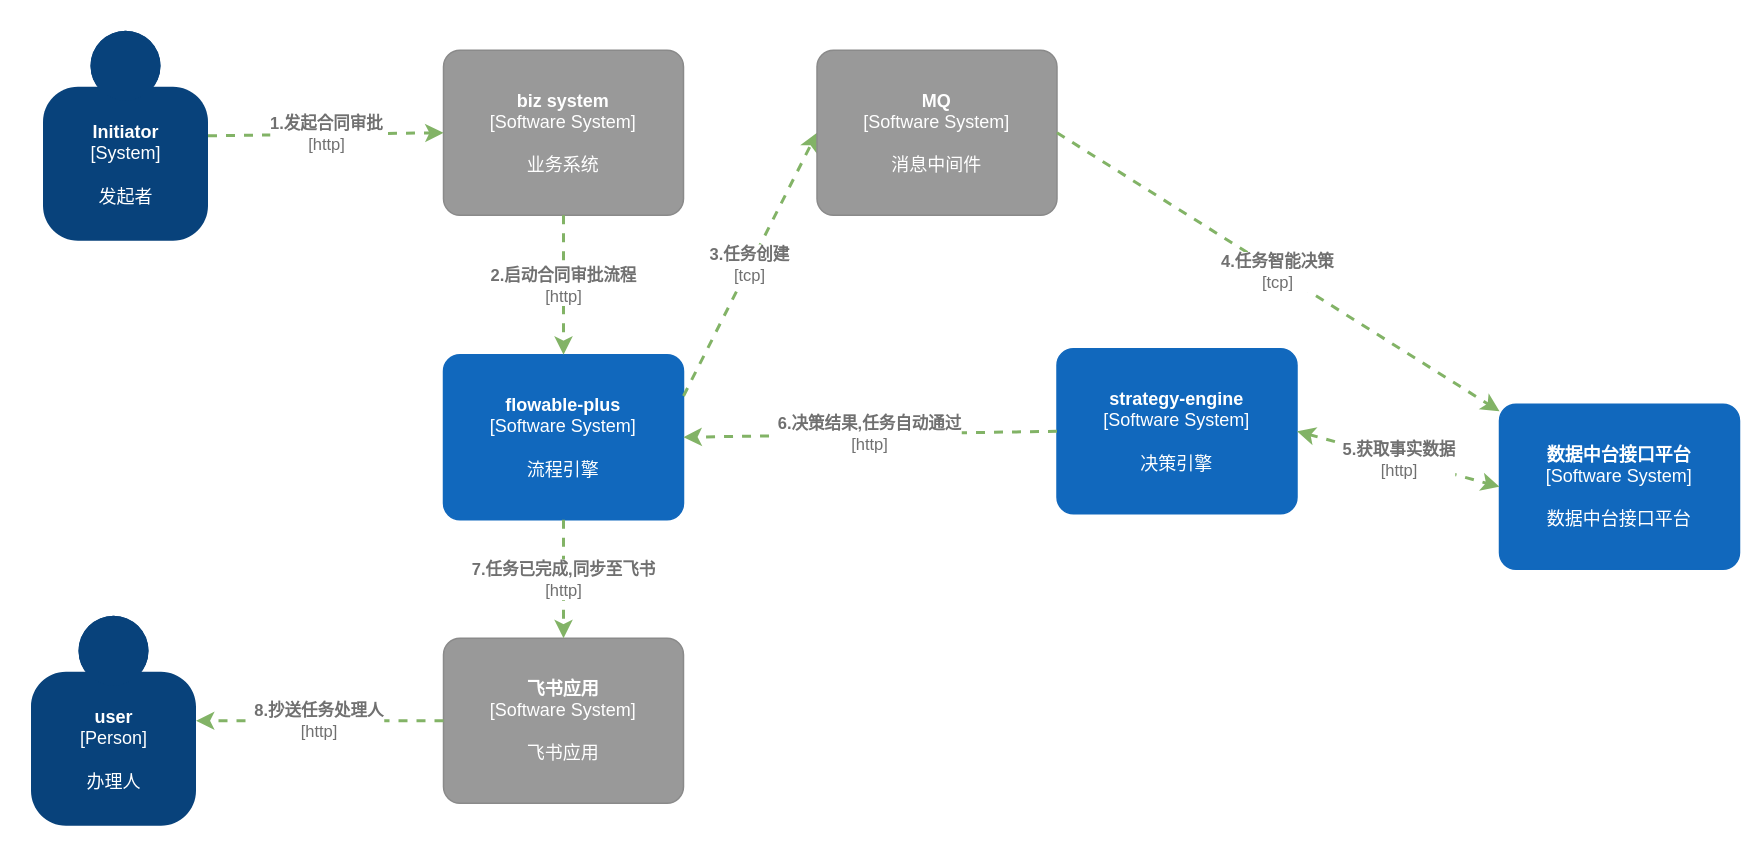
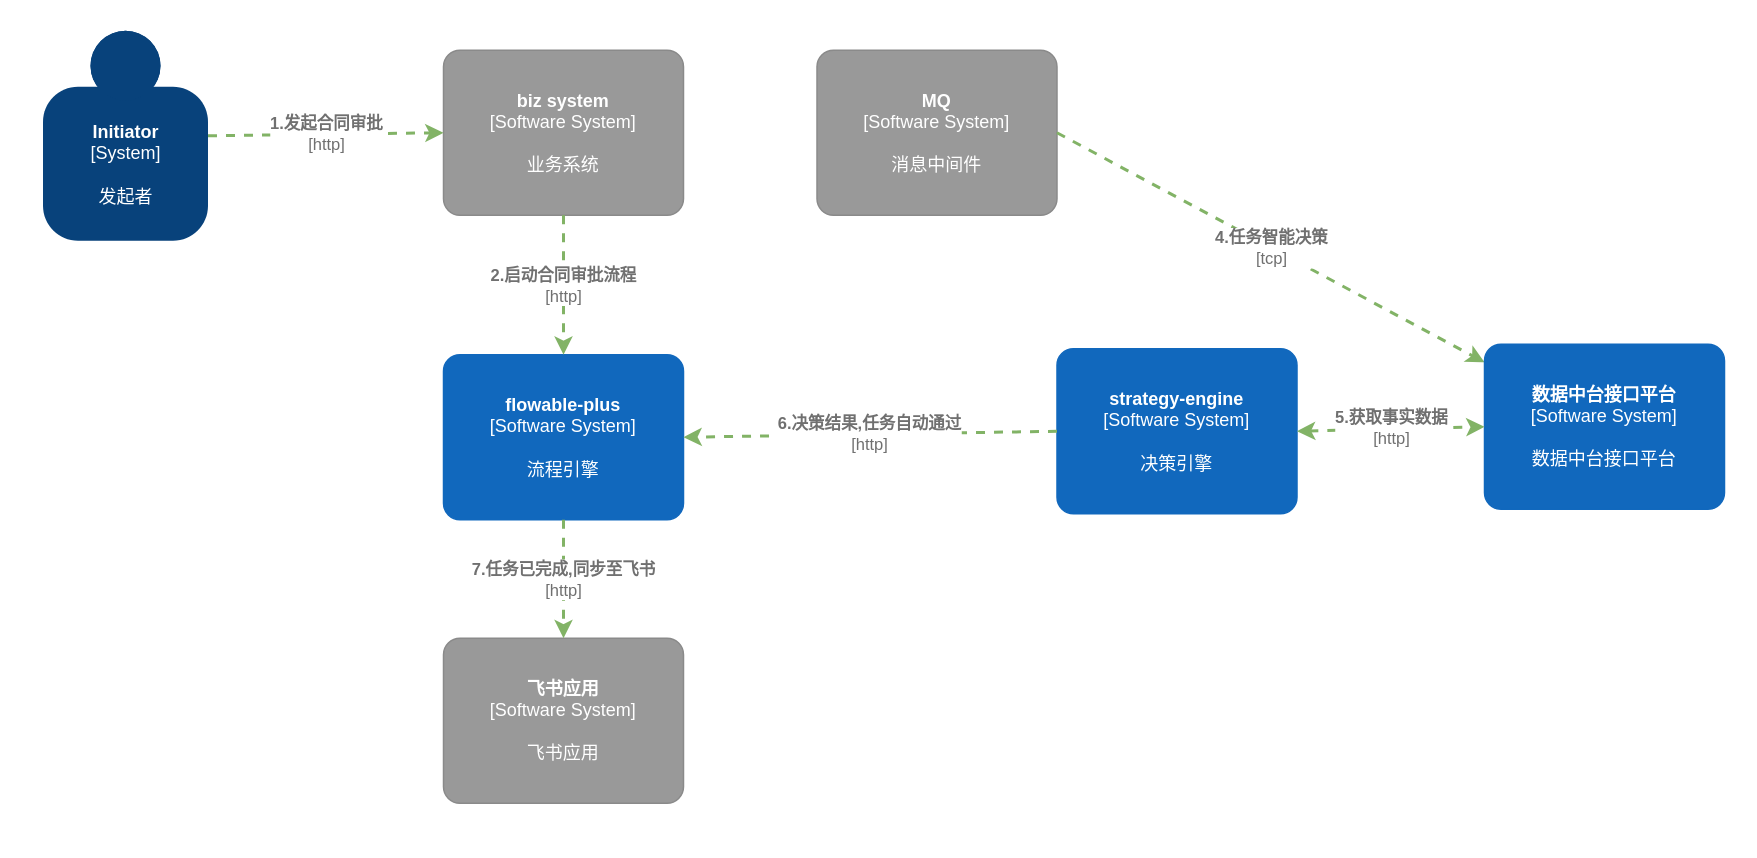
(715, 333) -> none
(1619, 487) -> (1604, 427)
(113, 721) -> none
(415, 721) -> none
